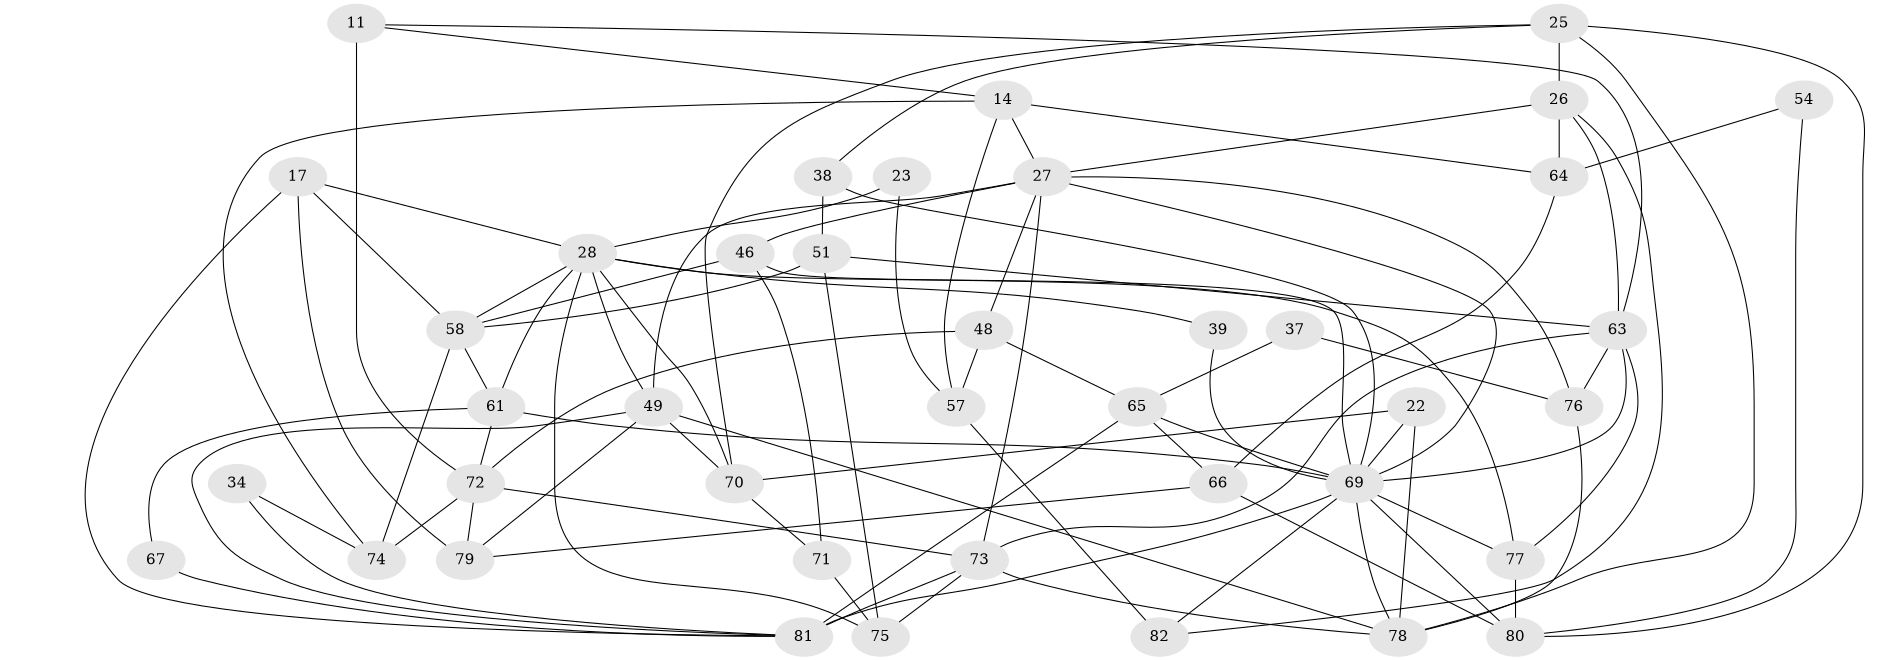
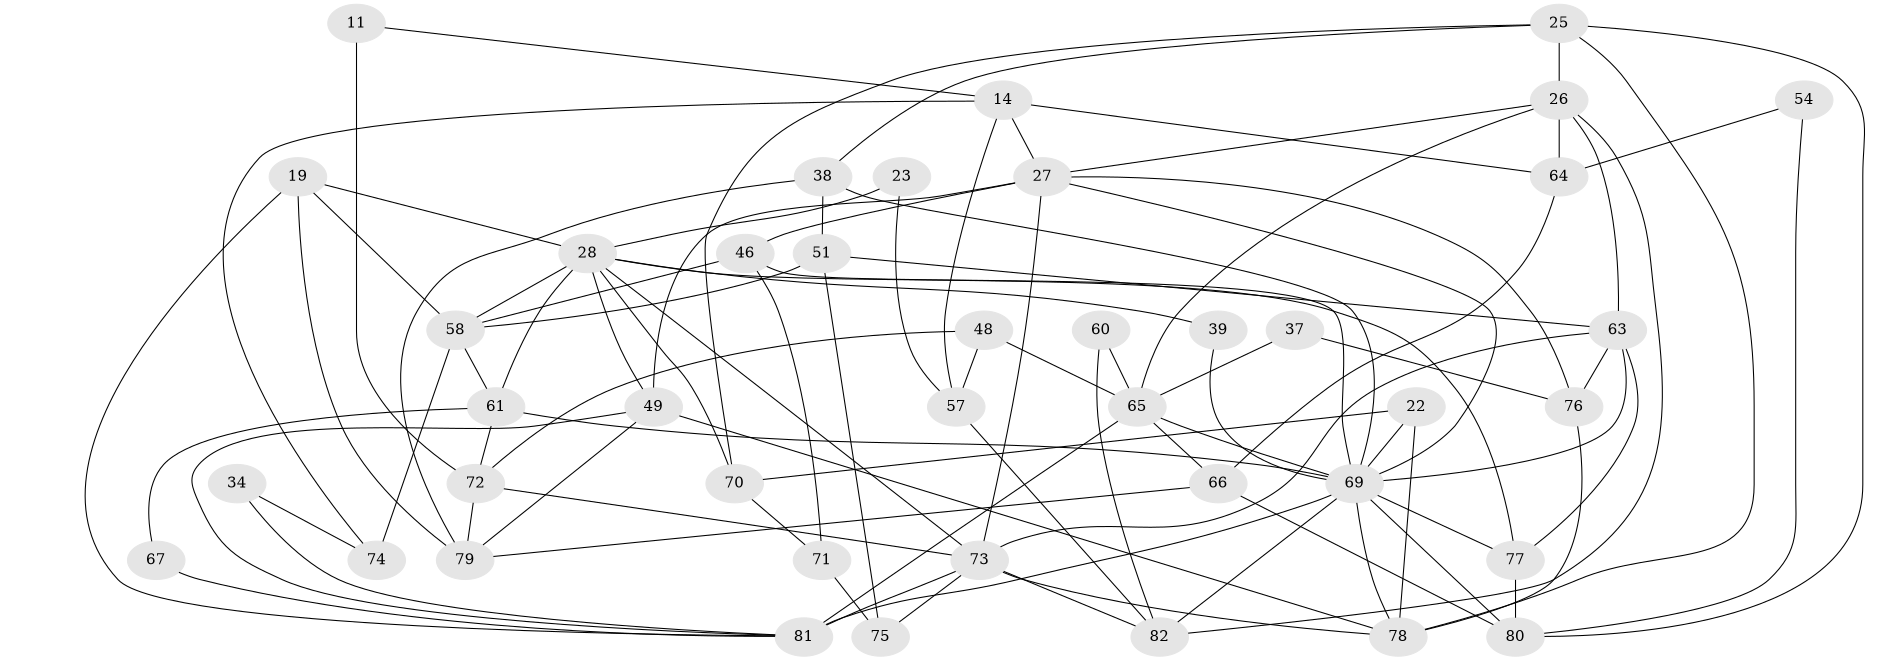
(1078, 40) -> none
(298, 177) -> (298, 177)
none -> (1307, 211)
(1013, 253) -> none
none -> (478, 258)
none -> (1101, 330)
(694, 445) -> none
(428, 521) -> none
(571, 542) -> (784, 406)
none -> (1070, 599)
